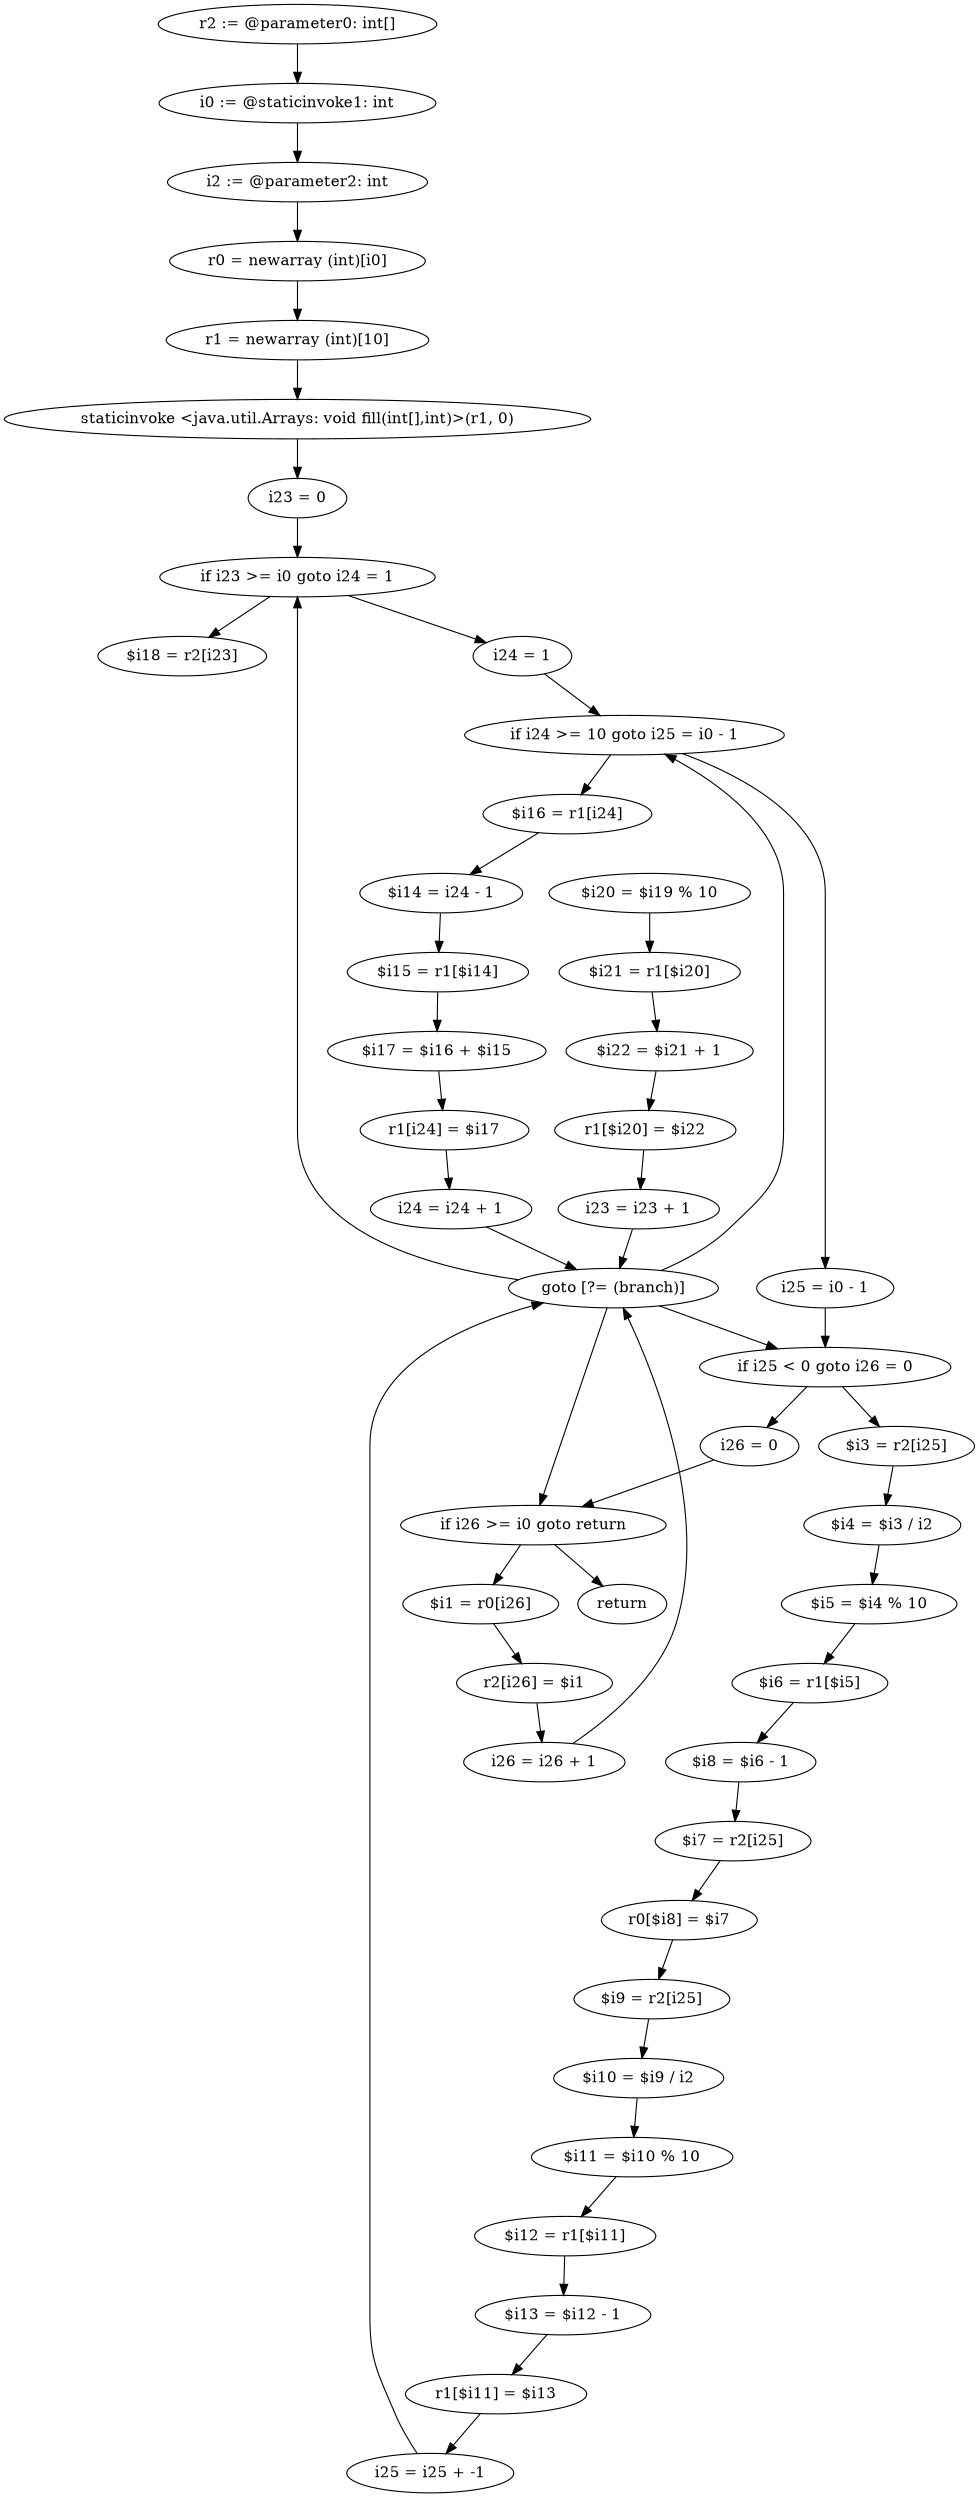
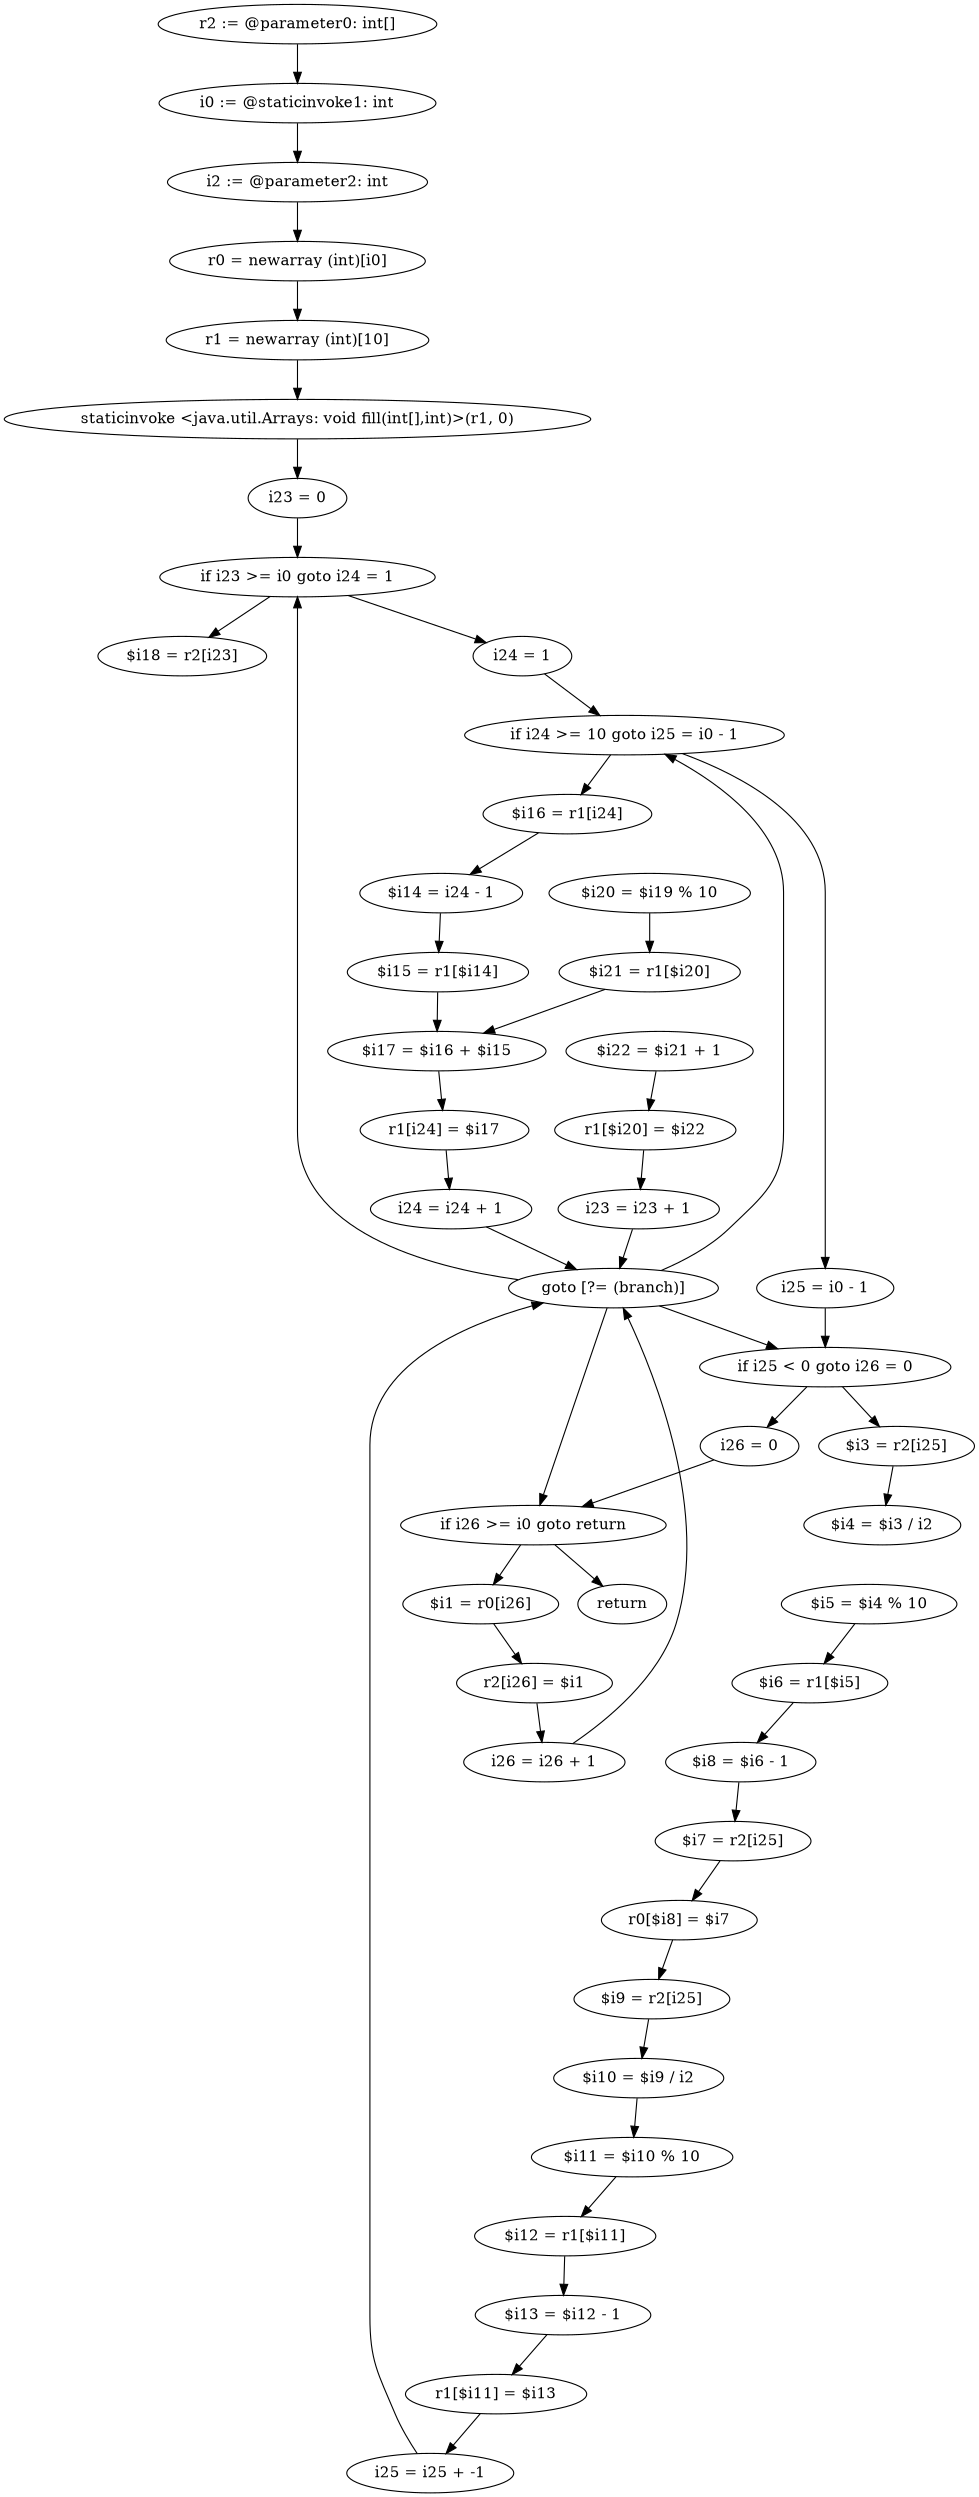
(654, 1006) -> (550, 1009)
(877, 1559) -> none
